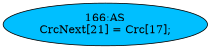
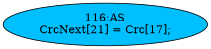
(105, 24) -> (105, 24)
